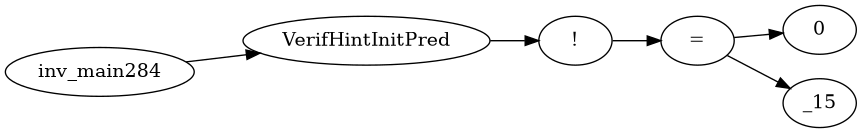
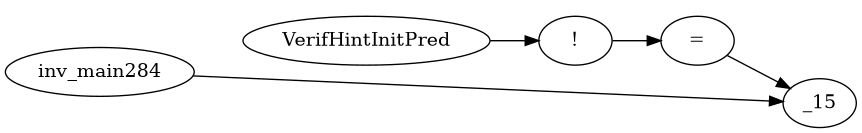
(820, 30) -> none
(216, 58) -> (481, 88)
